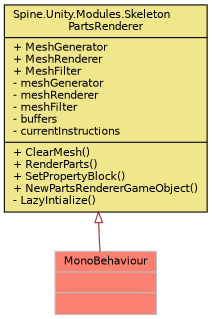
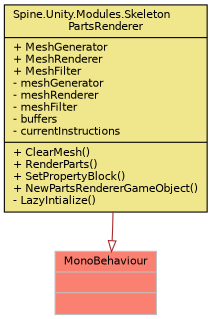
(99, 237) -> (113, 226)
